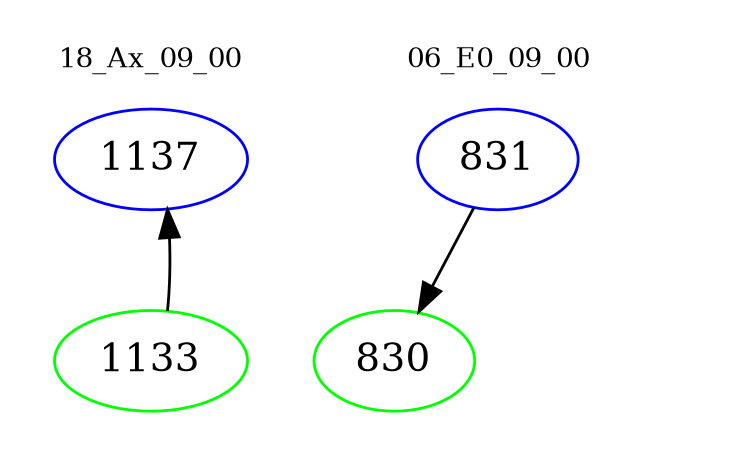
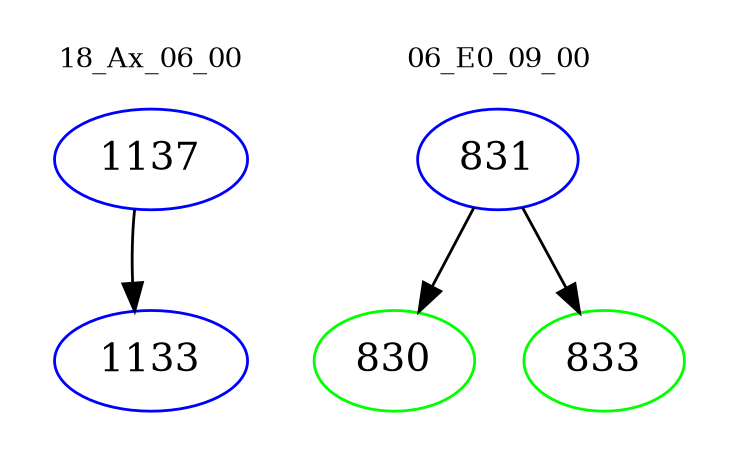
(151, 60) -> (151, 60)
(170, 275) -> (132, 246)
(151, 361) -> (151, 361)
none -> (604, 361)
